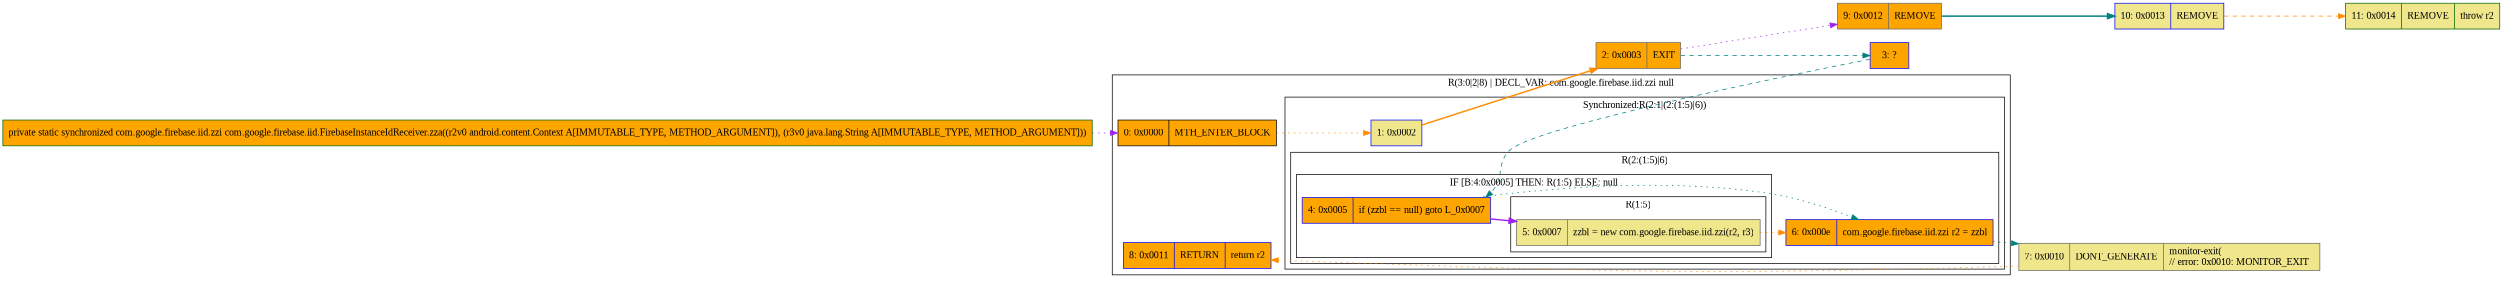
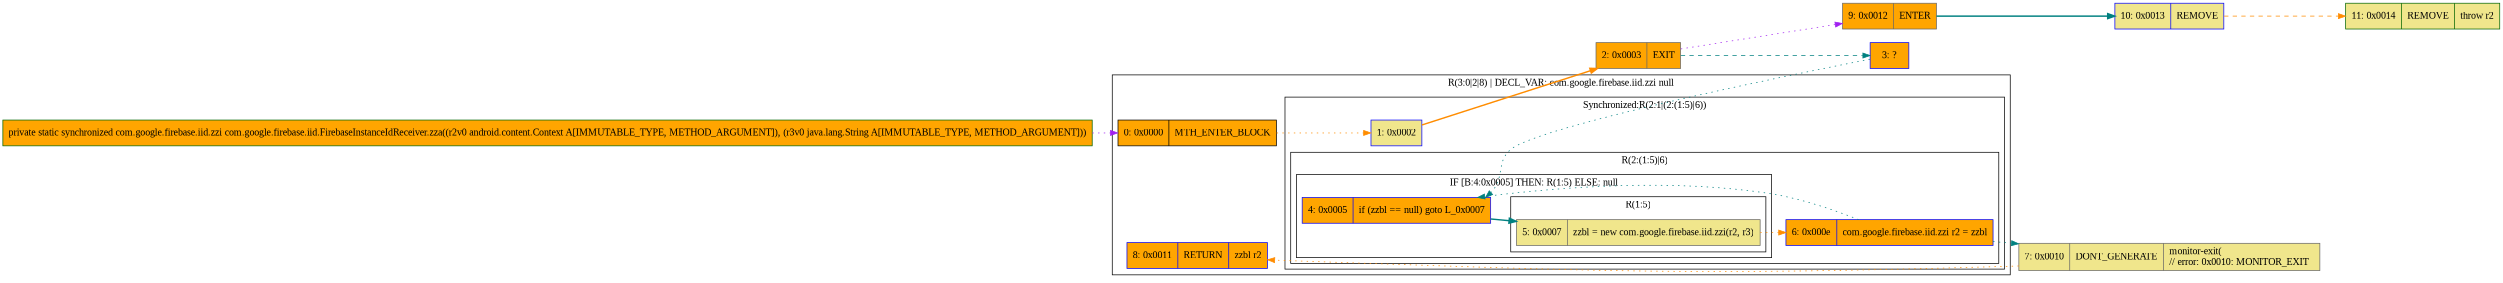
(1915, 16) -> (1915, 16)
(1665, 103) -> (1665, 103)
(1666, 186) -> (1674, 186)
(1500, 220) -> (1500, 220)
(1248, 255) -> (1248, 255)
